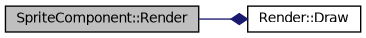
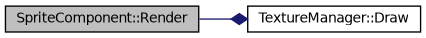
(304, 19) -> (334, 19)
